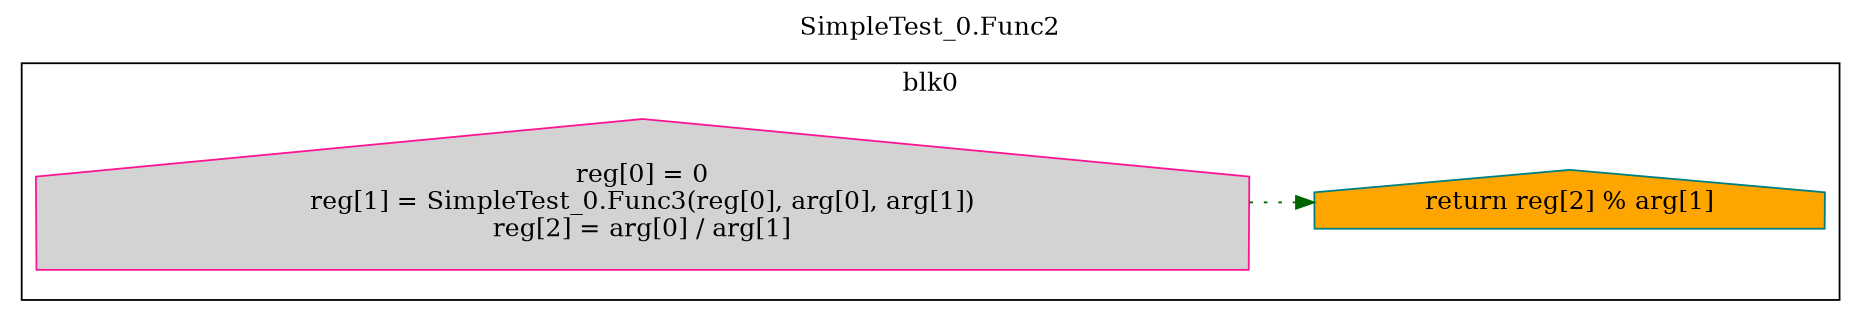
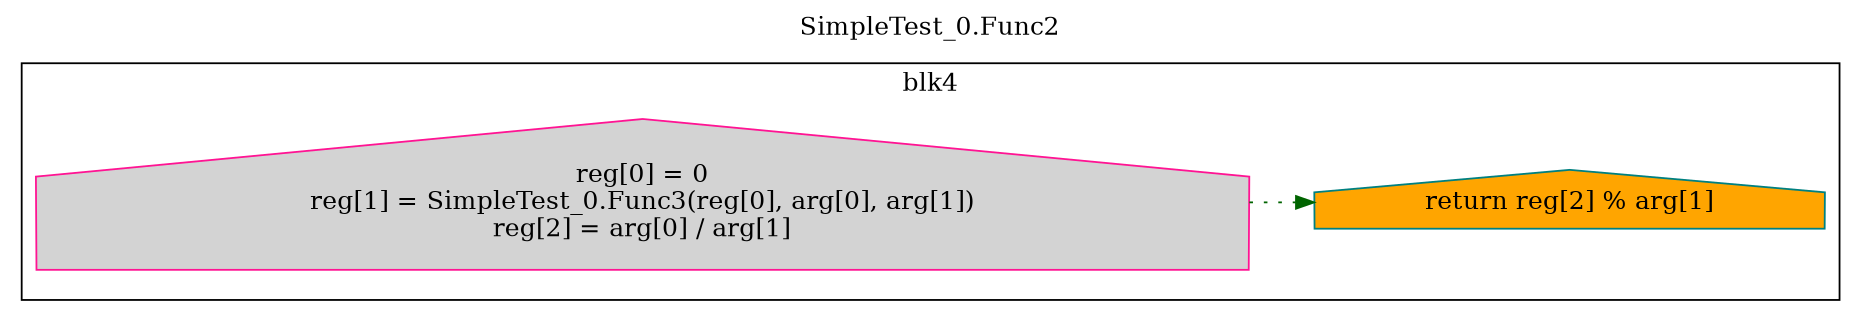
(931, 84) -> (931, 84)
